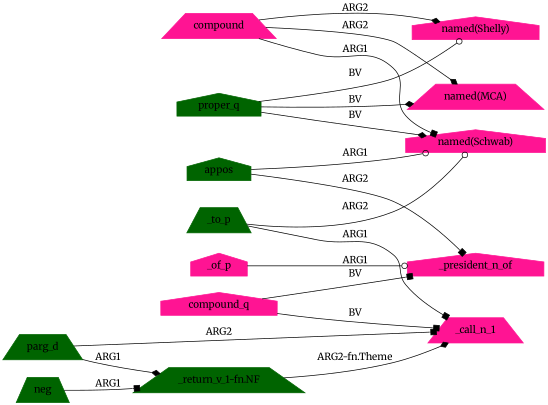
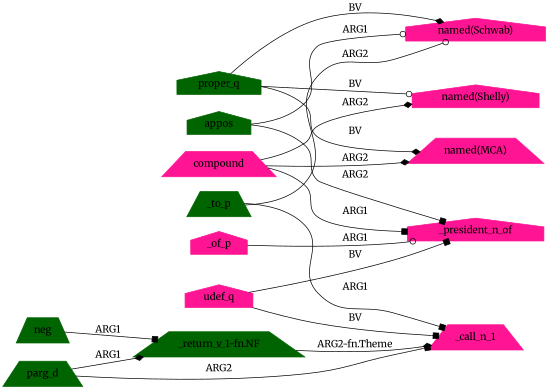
(367, 56) -> (321, 219)
(219, 305) -> (219, 297)
